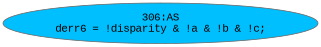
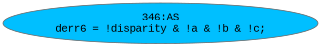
(160, 23) -> (160, 23)
